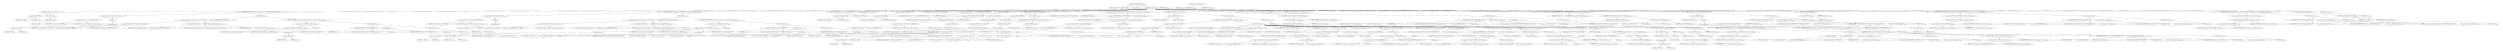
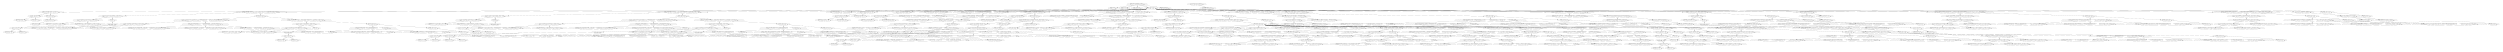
(1186, 8) -> none
